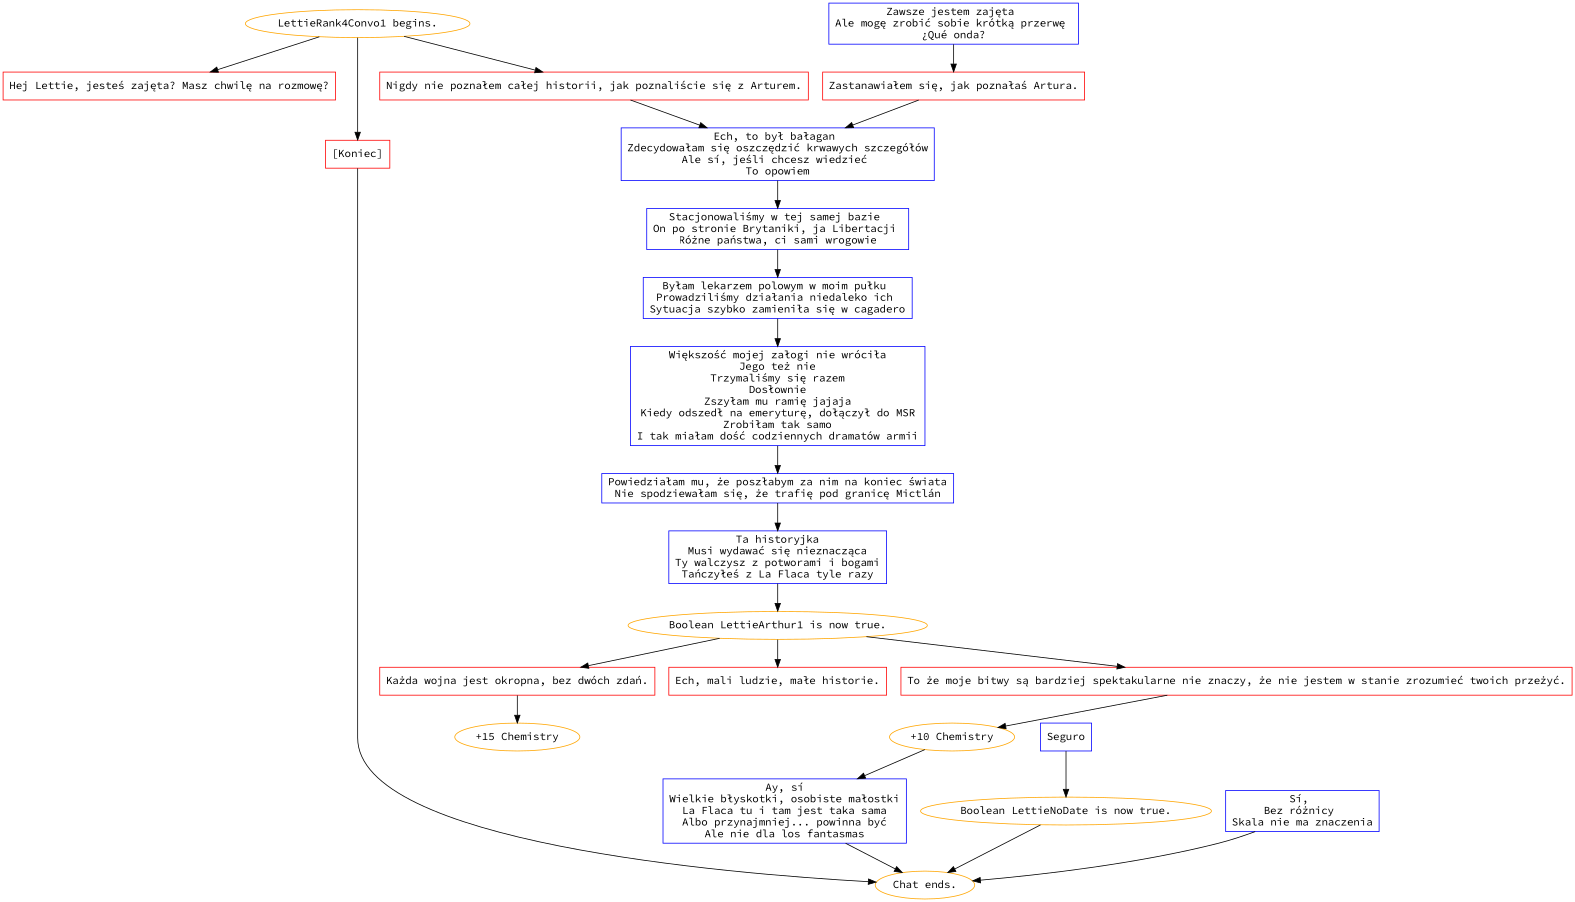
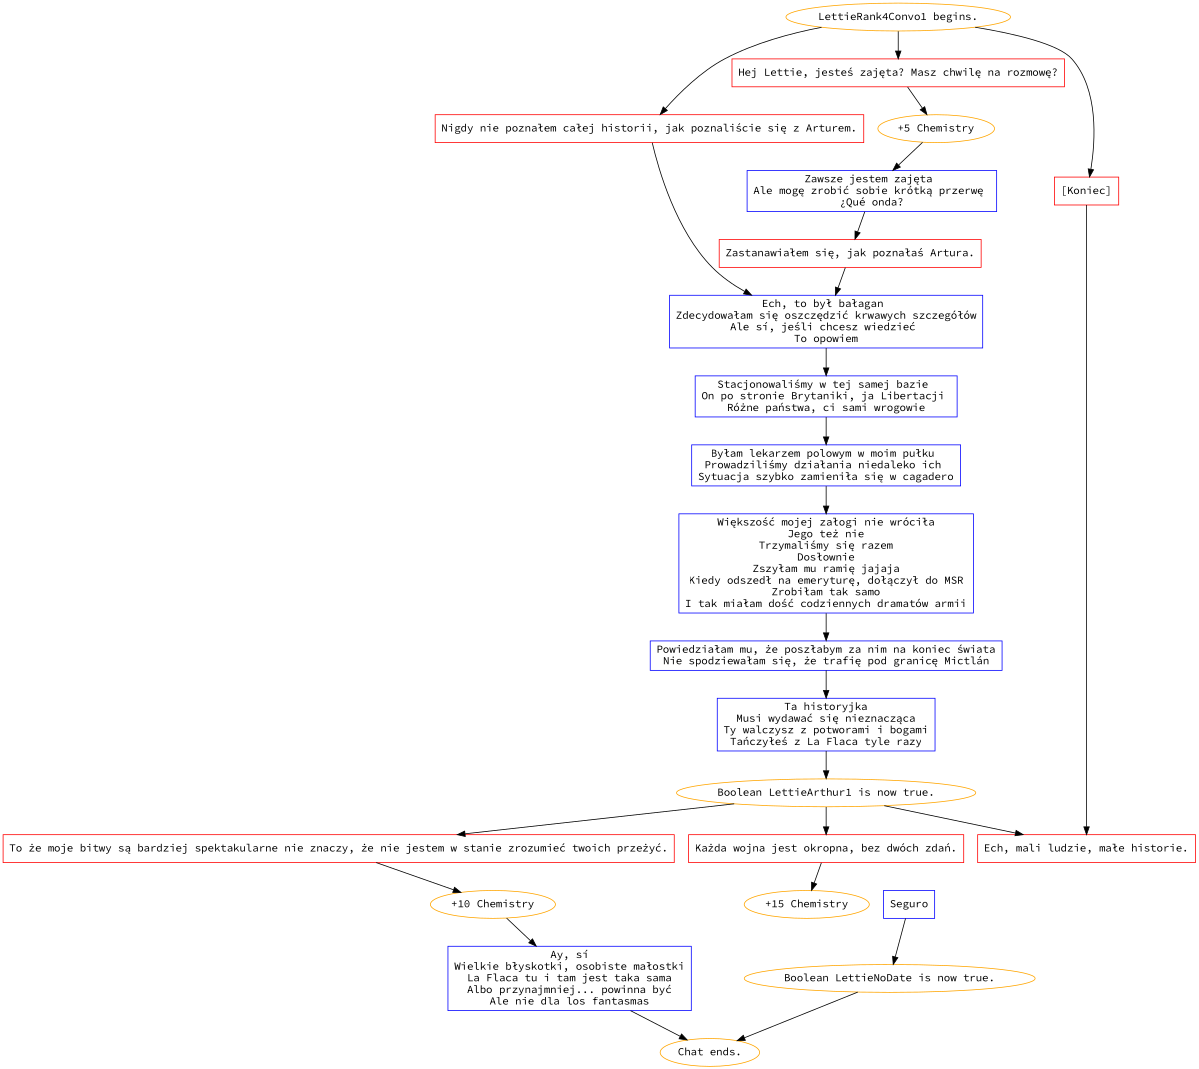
none -> (936, 129)
(358, 729) -> (1087, 516)
(1302, 811) -> none
